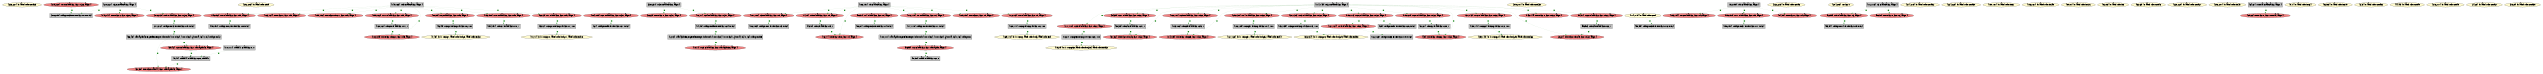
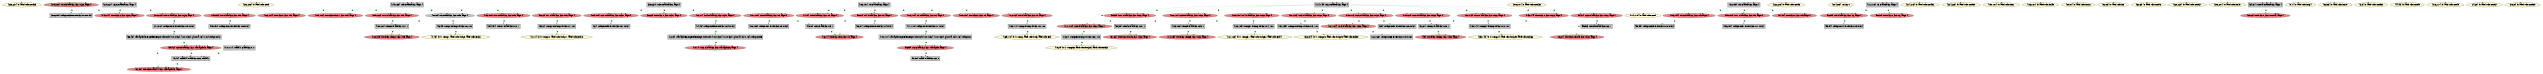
(400, 10) -> none
none -> (638, 10)
none -> (874, 10)
(1291, 10) -> none
(450, 16) -> (450, 16)
(820, 20) -> (793, 21)
(1130, 20) -> (1108, 21)
(1648, 21) -> (1673, 21)
(1587, 31) -> (1579, 23)
